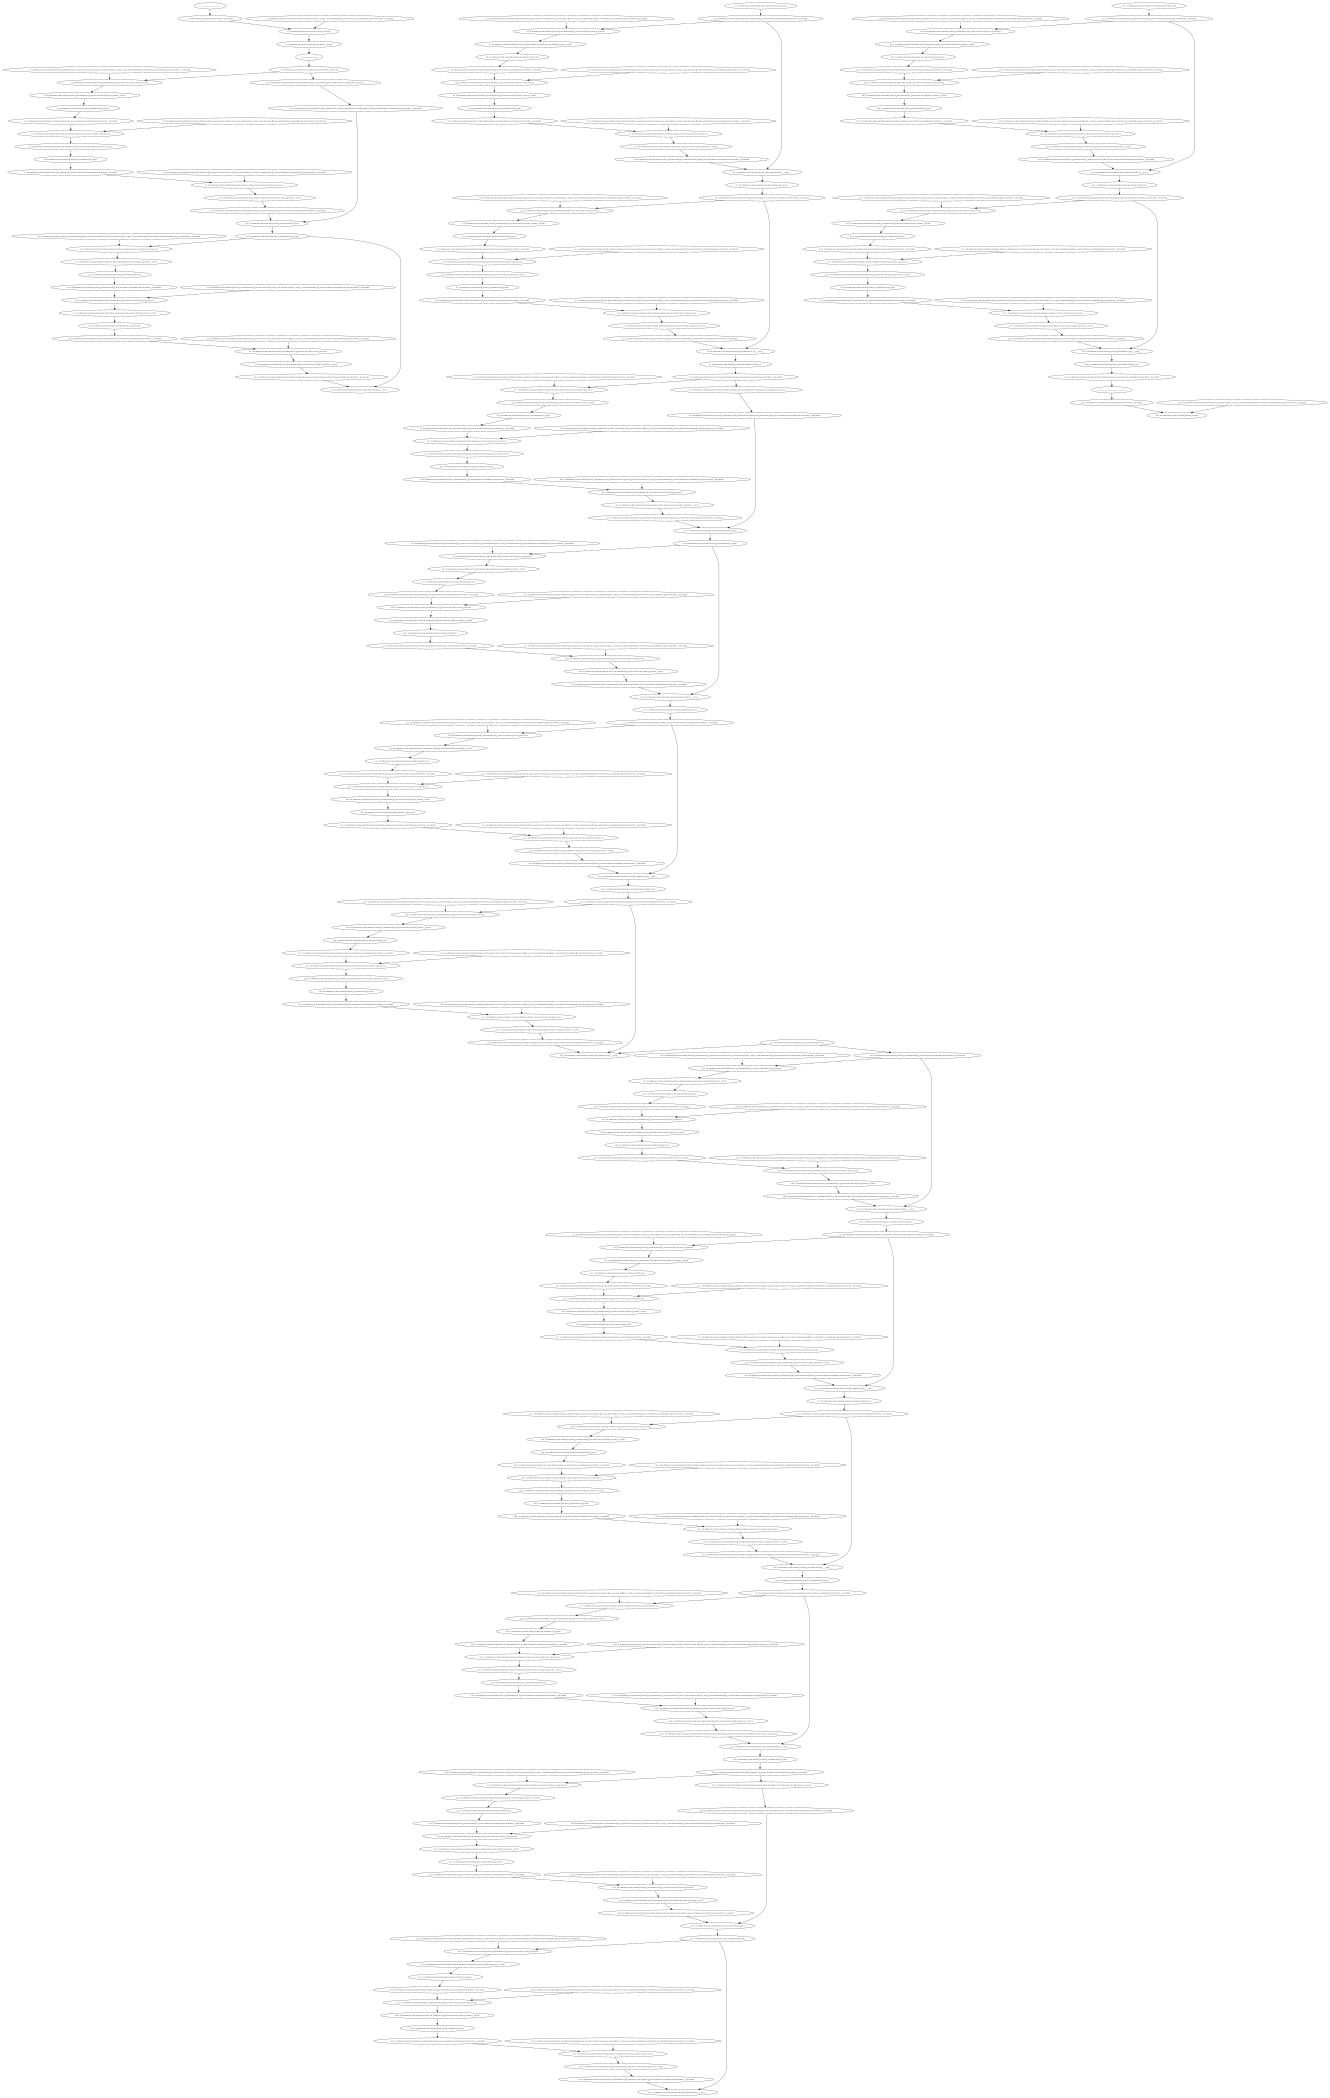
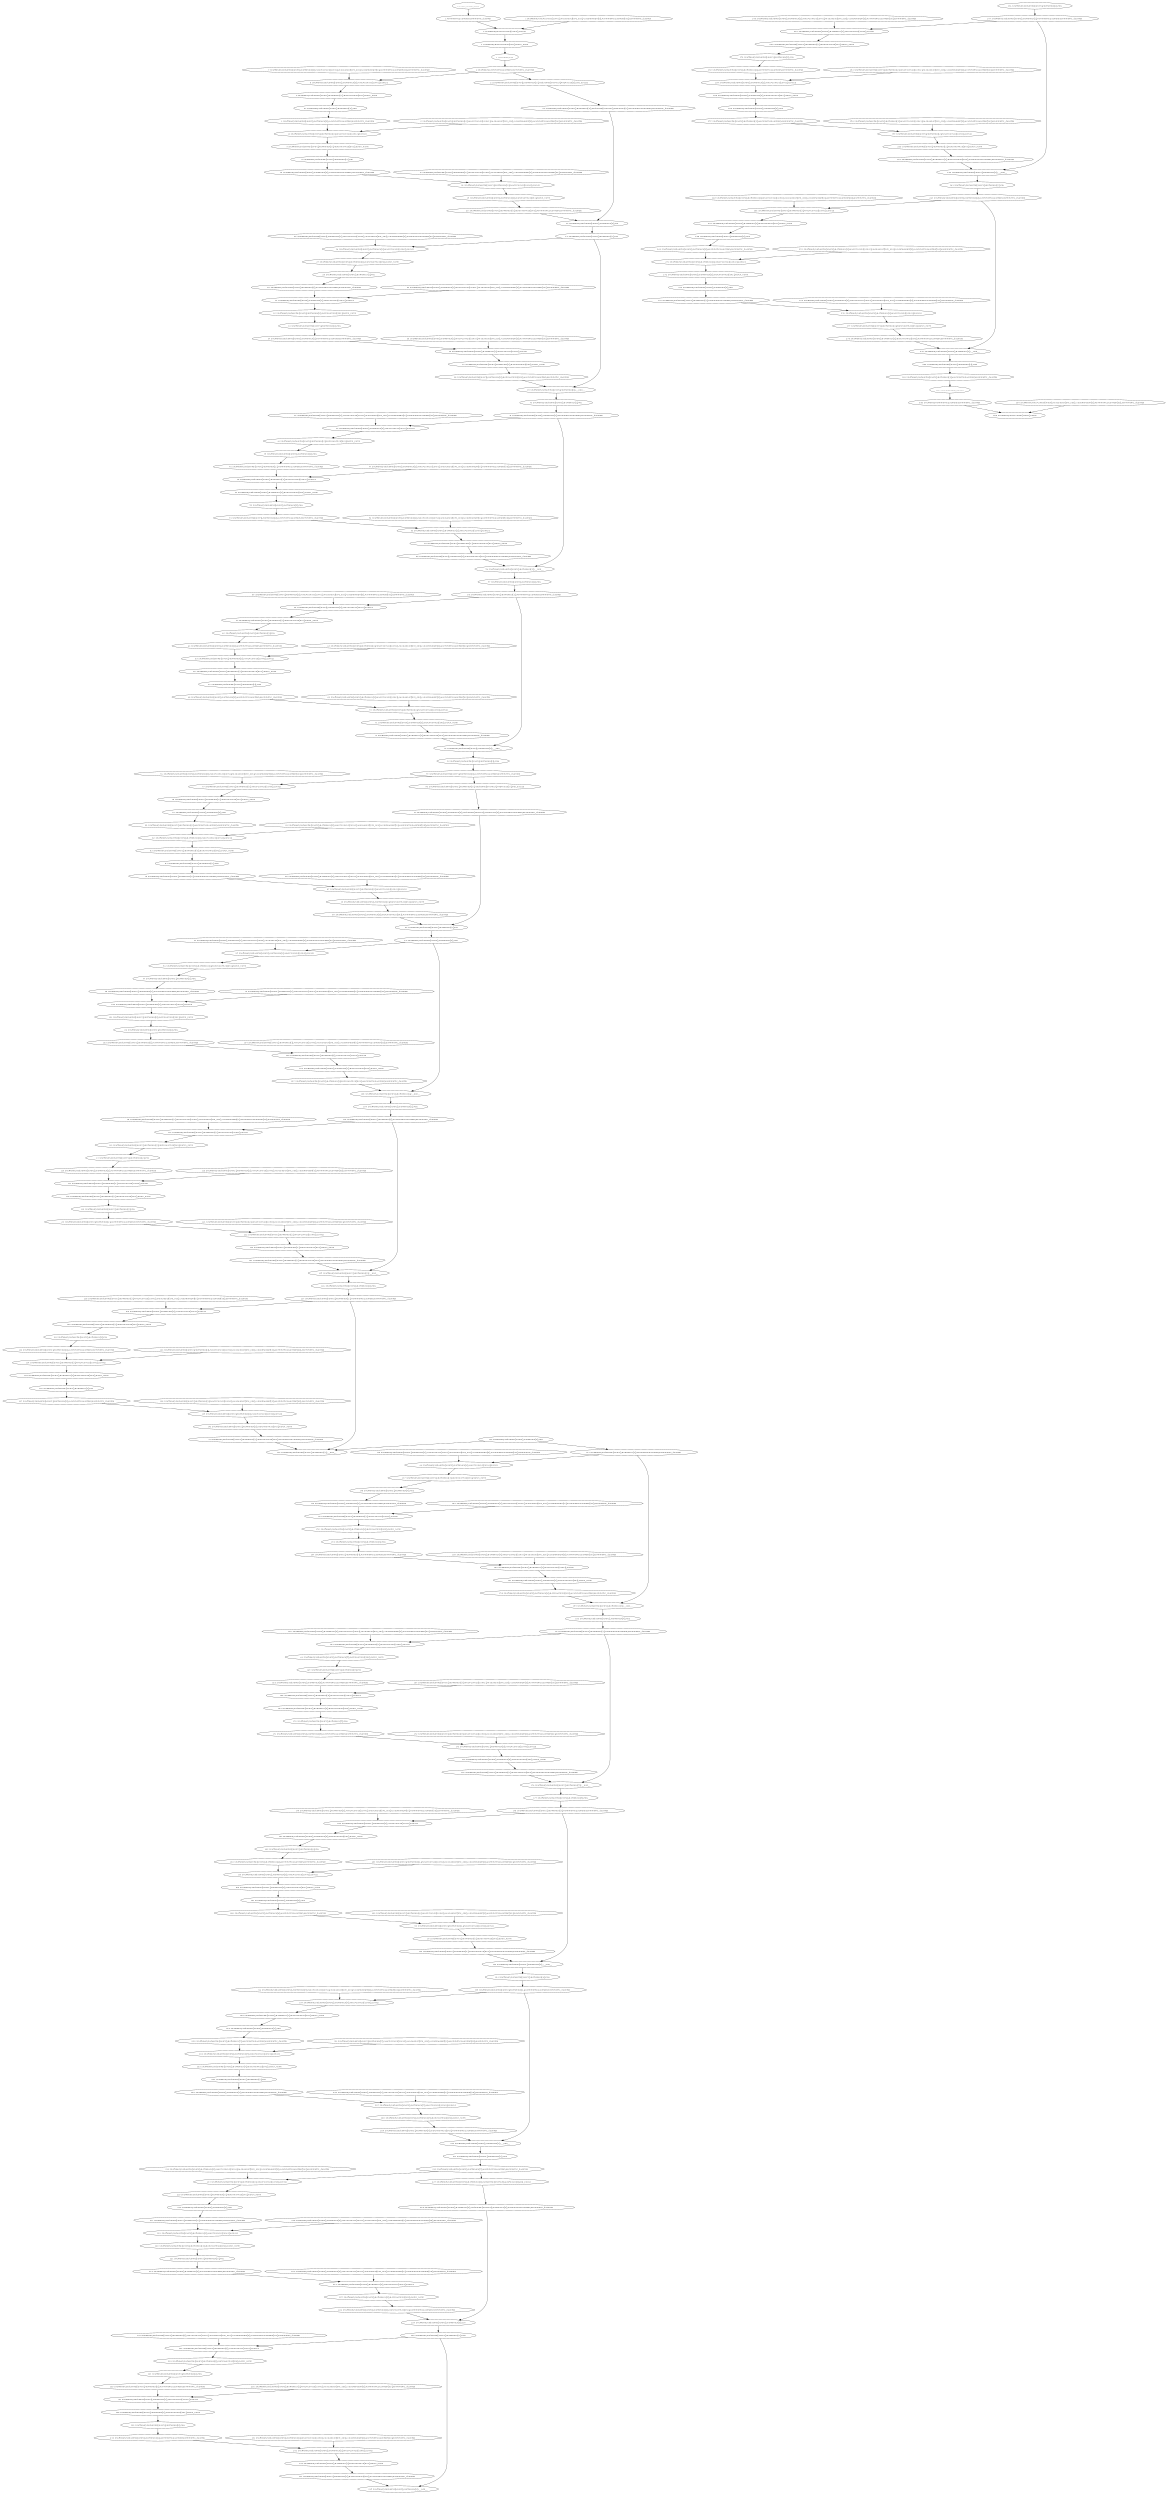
none -> (556, 395)
